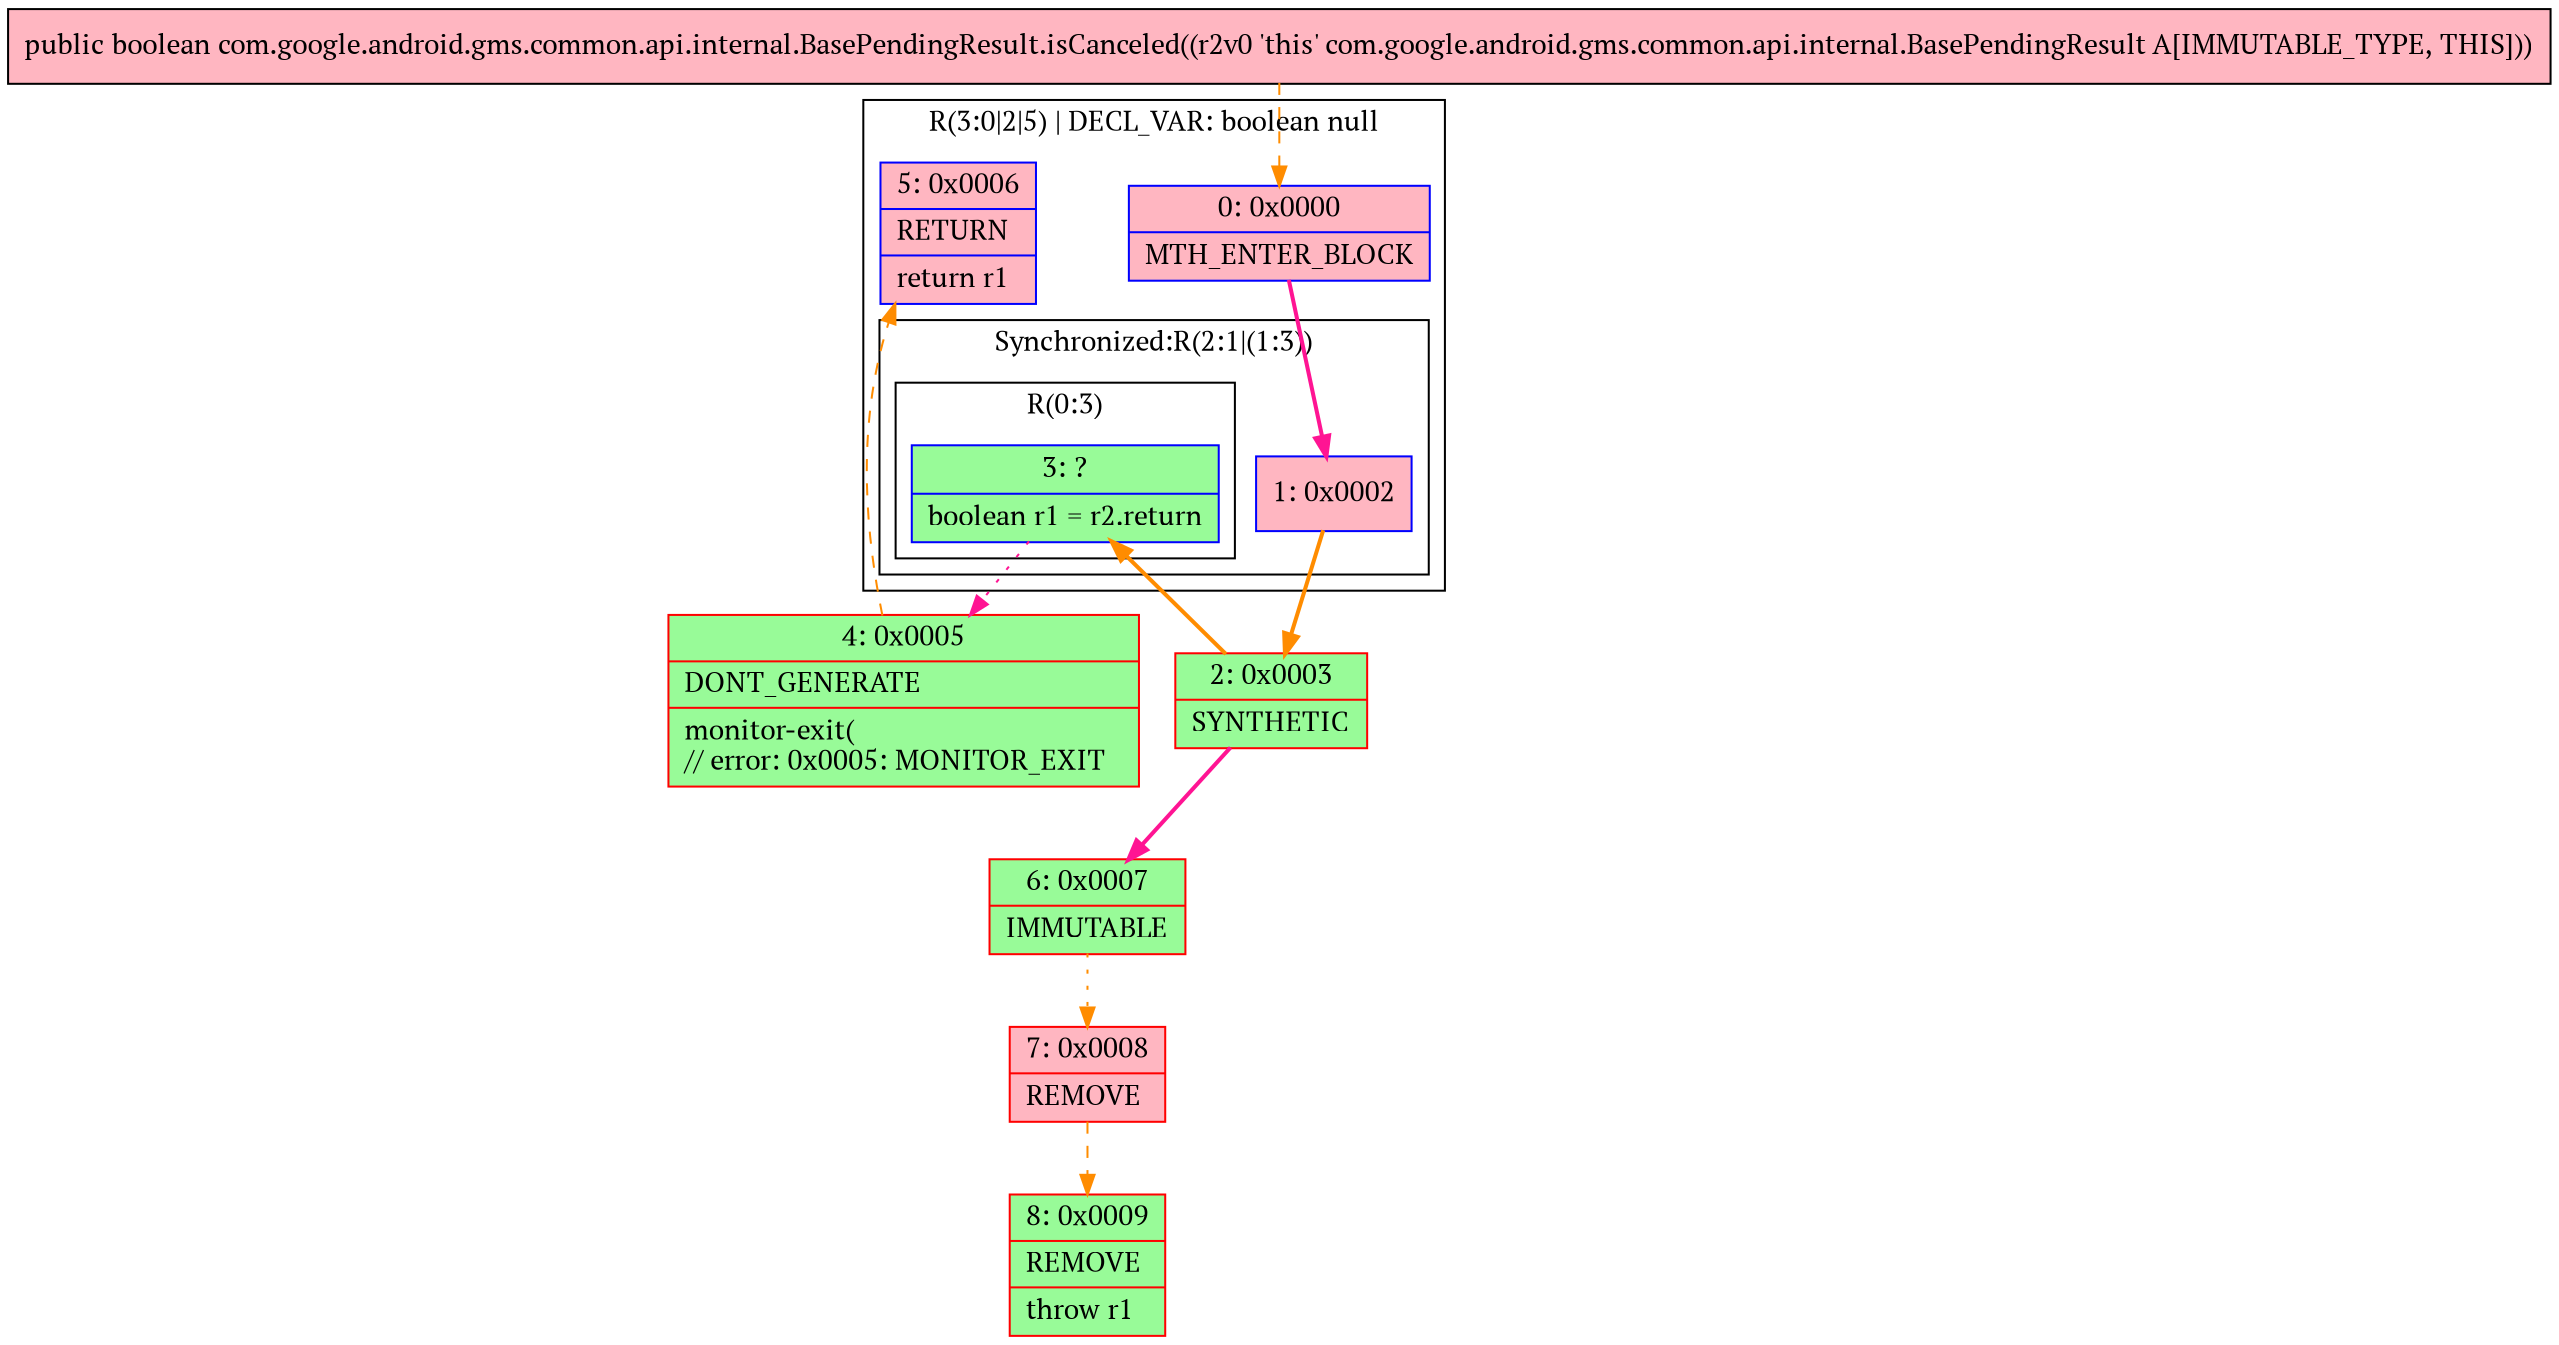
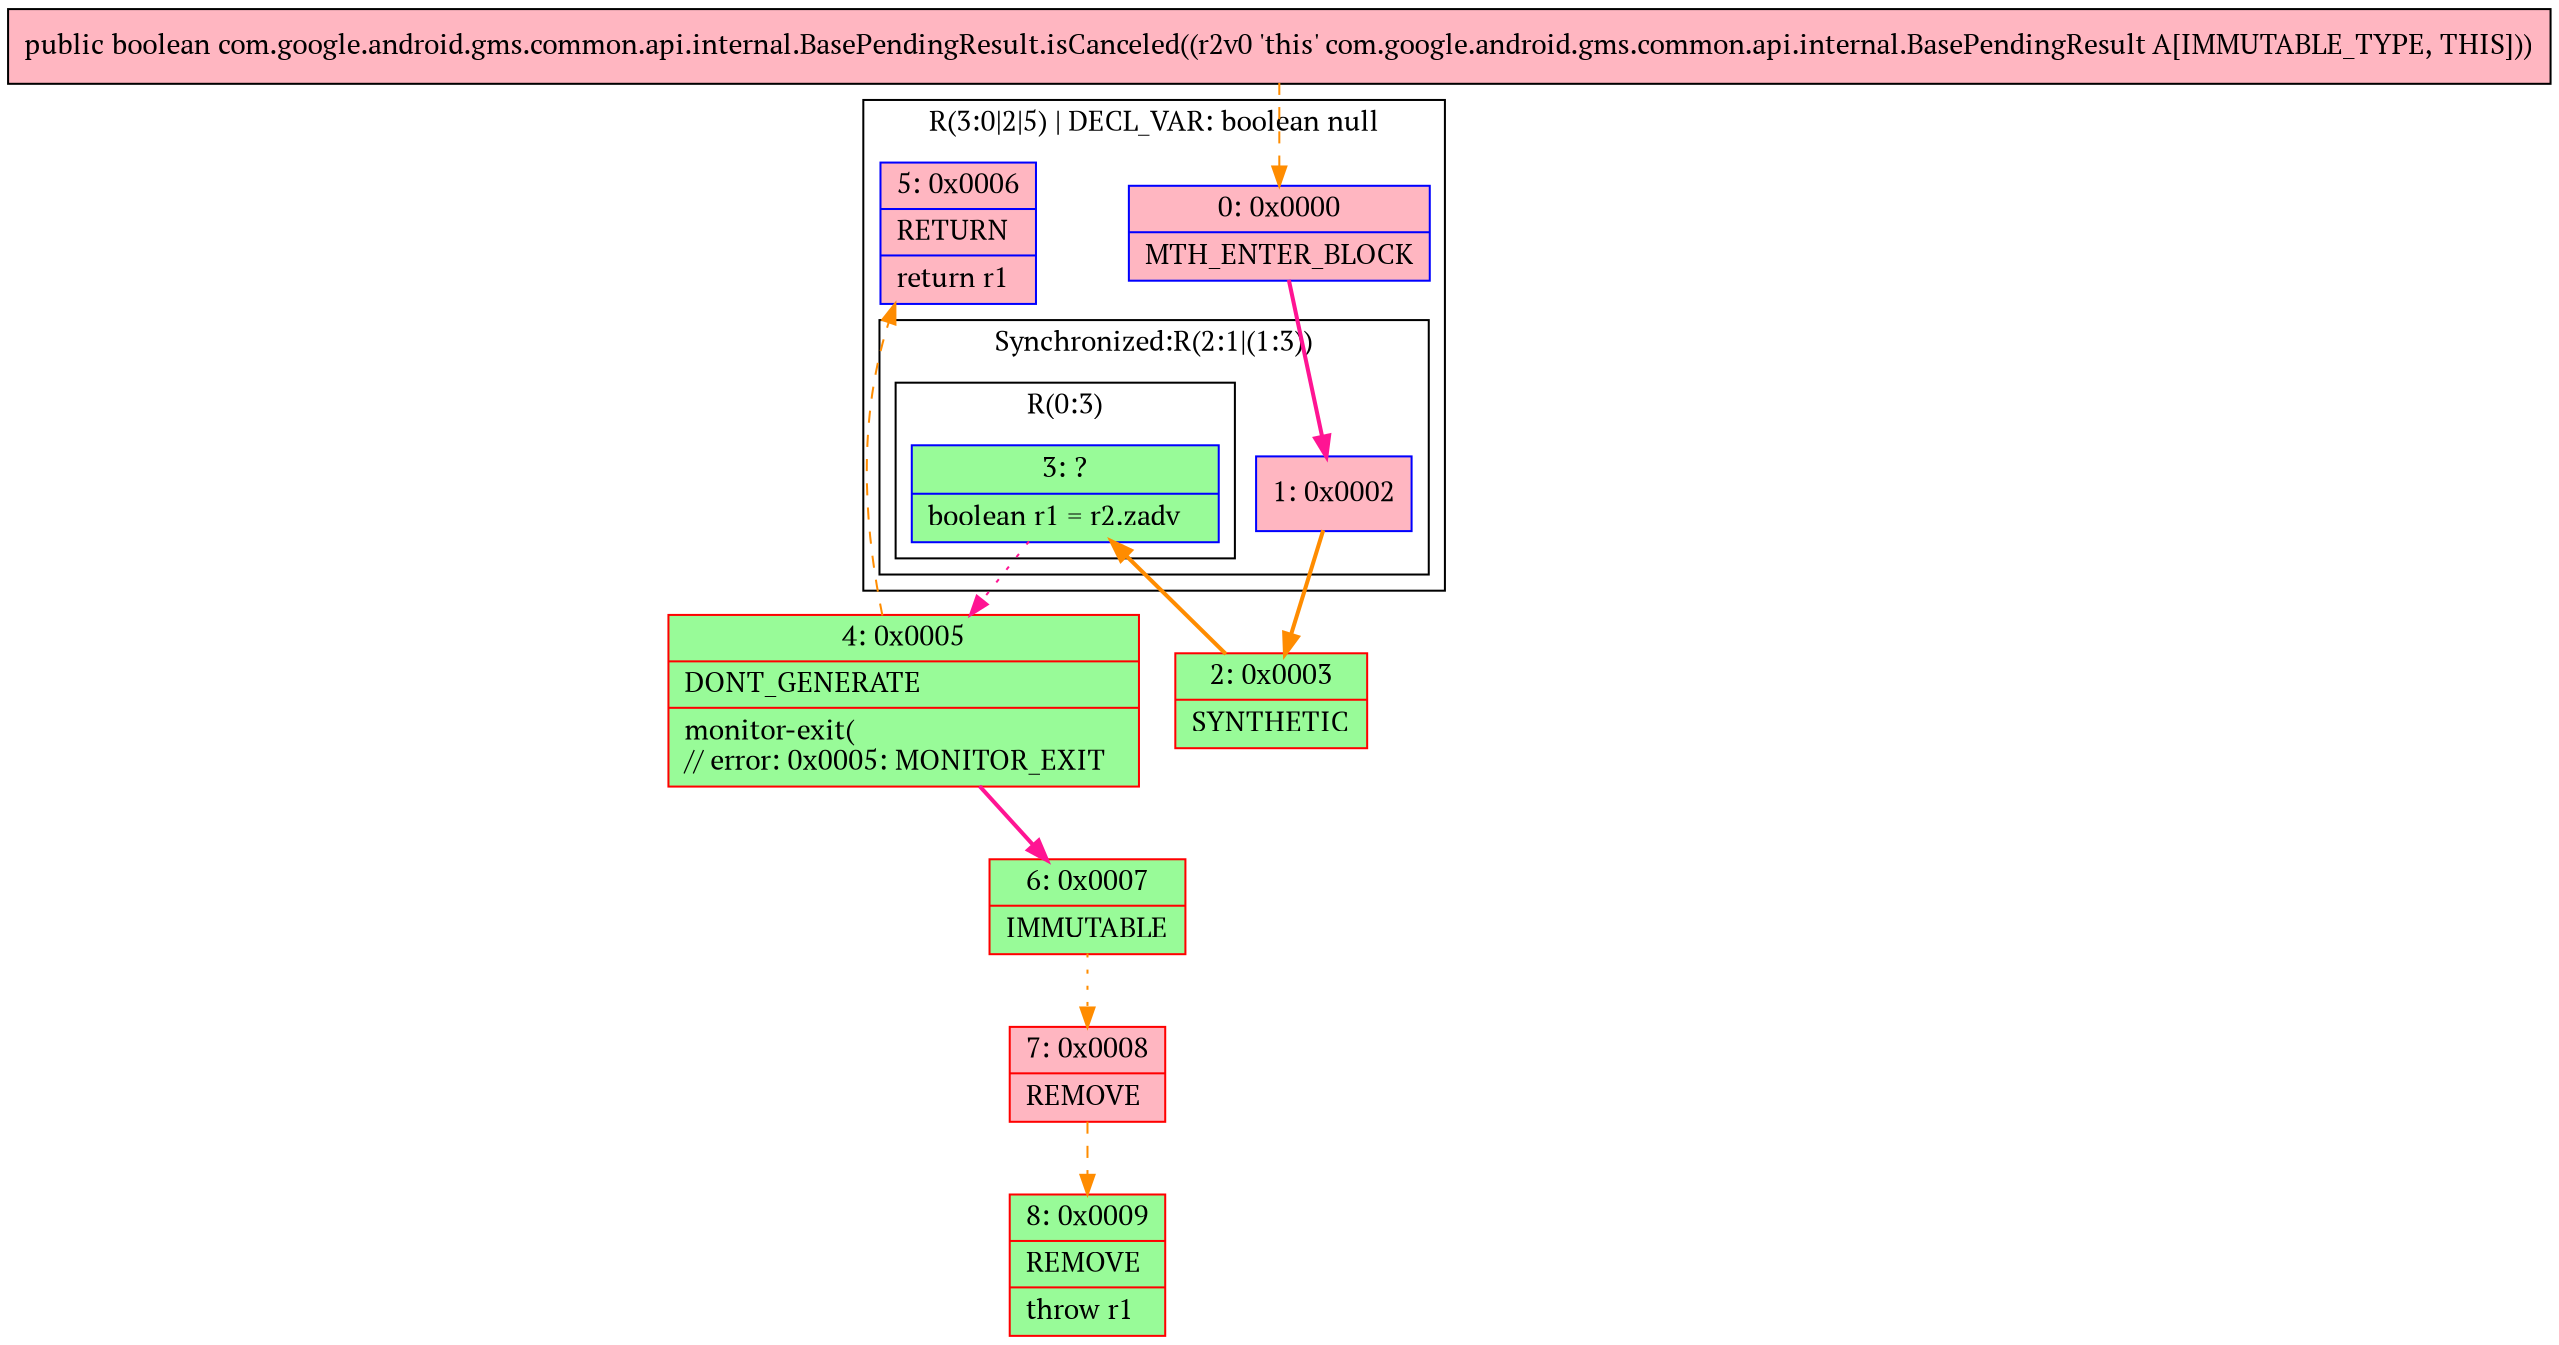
(1065, 517) -> (1054, 517)
(1186, 796) -> (1006, 816)
